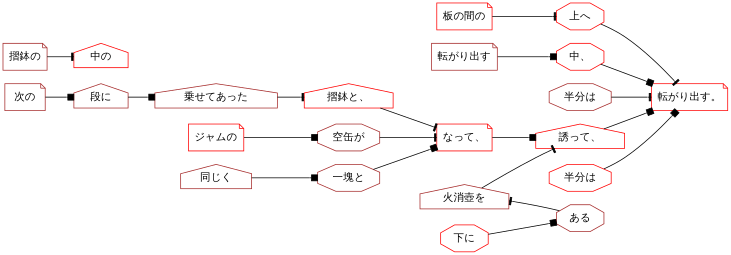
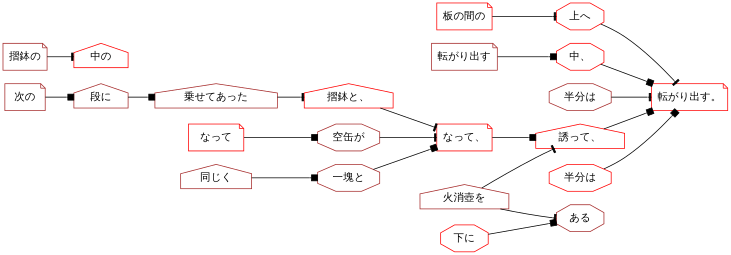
(216, 137) -> (216, 137)
(536, 206) -> (526, 214)
